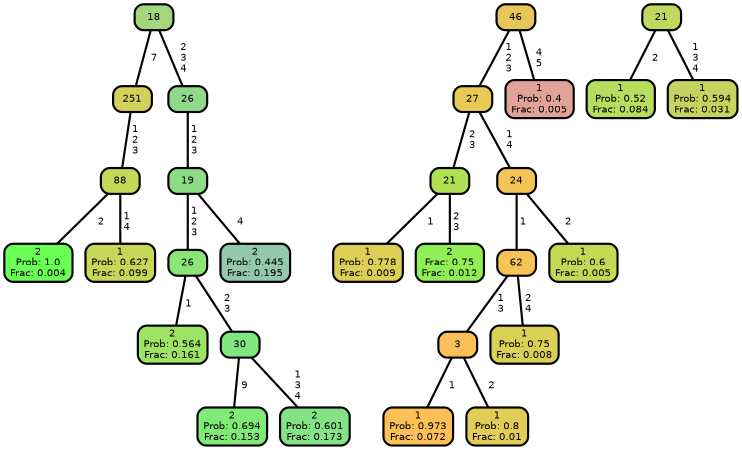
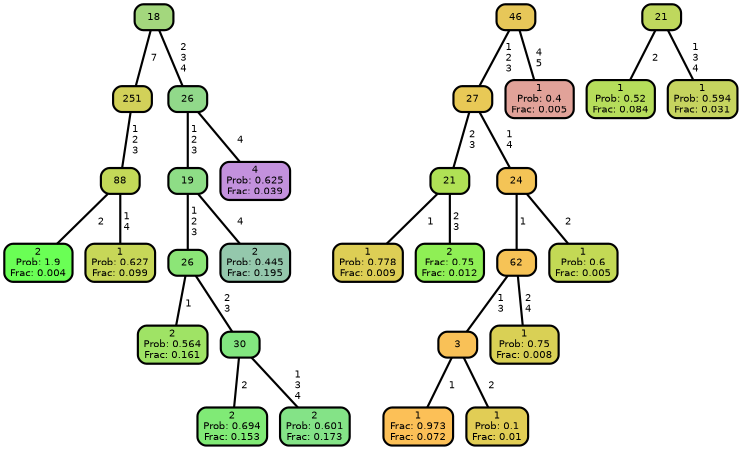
none -> (255, 181)
(38, 263) -> (38, 263)
(243, 386) -> (243, 386)
(418, 427) -> (418, 427)
(497, 427) -> (497, 427)
